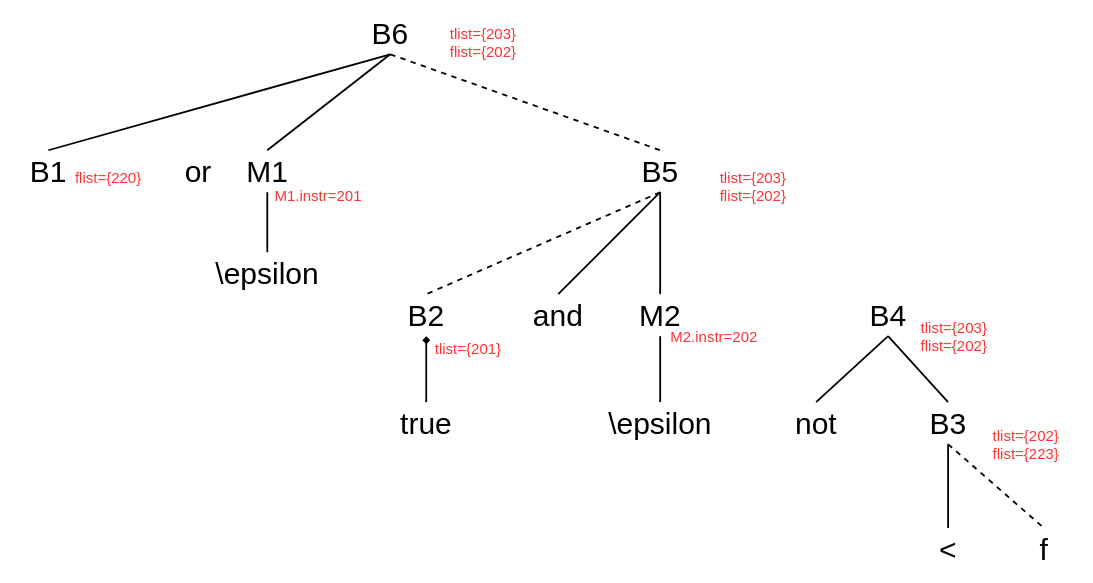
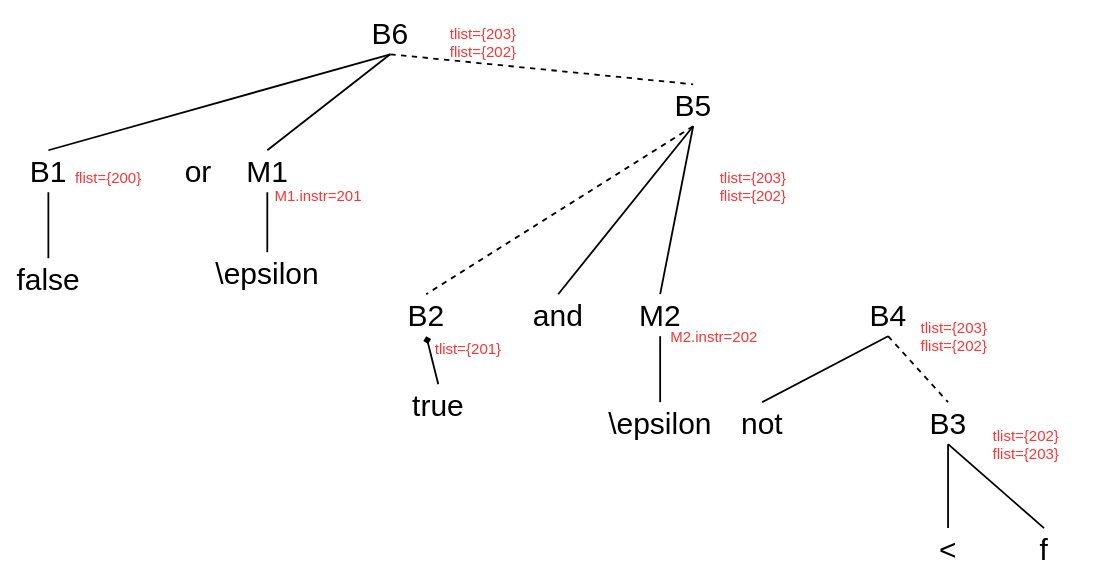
(660, 171) -> (693, 105)
(108, 177) -> (108, 177)
none -> (48, 225)
none -> (48, 279)
(918, 369) -> (918, 369)
(426, 423) -> (438, 405)
(816, 423) -> (762, 423)
(1026, 444) -> (1026, 444)
(997, 487) -> (997, 487)
